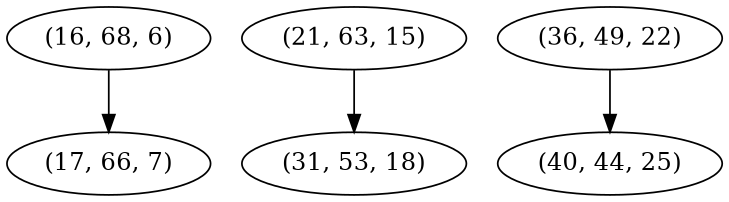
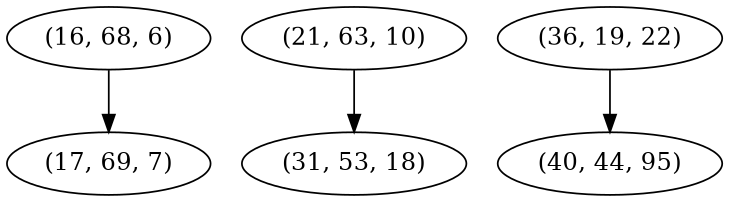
(354, 38) -> (354, 38)
(610, 38) -> (610, 38)
(109, 164) -> (109, 164)
(610, 164) -> (610, 164)
